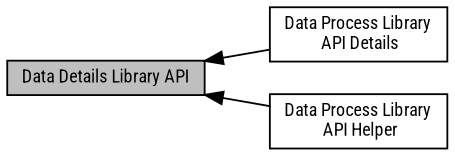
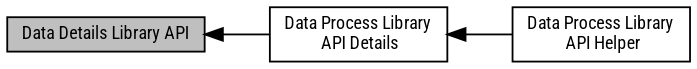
(246, 102) -> (489, 34)
